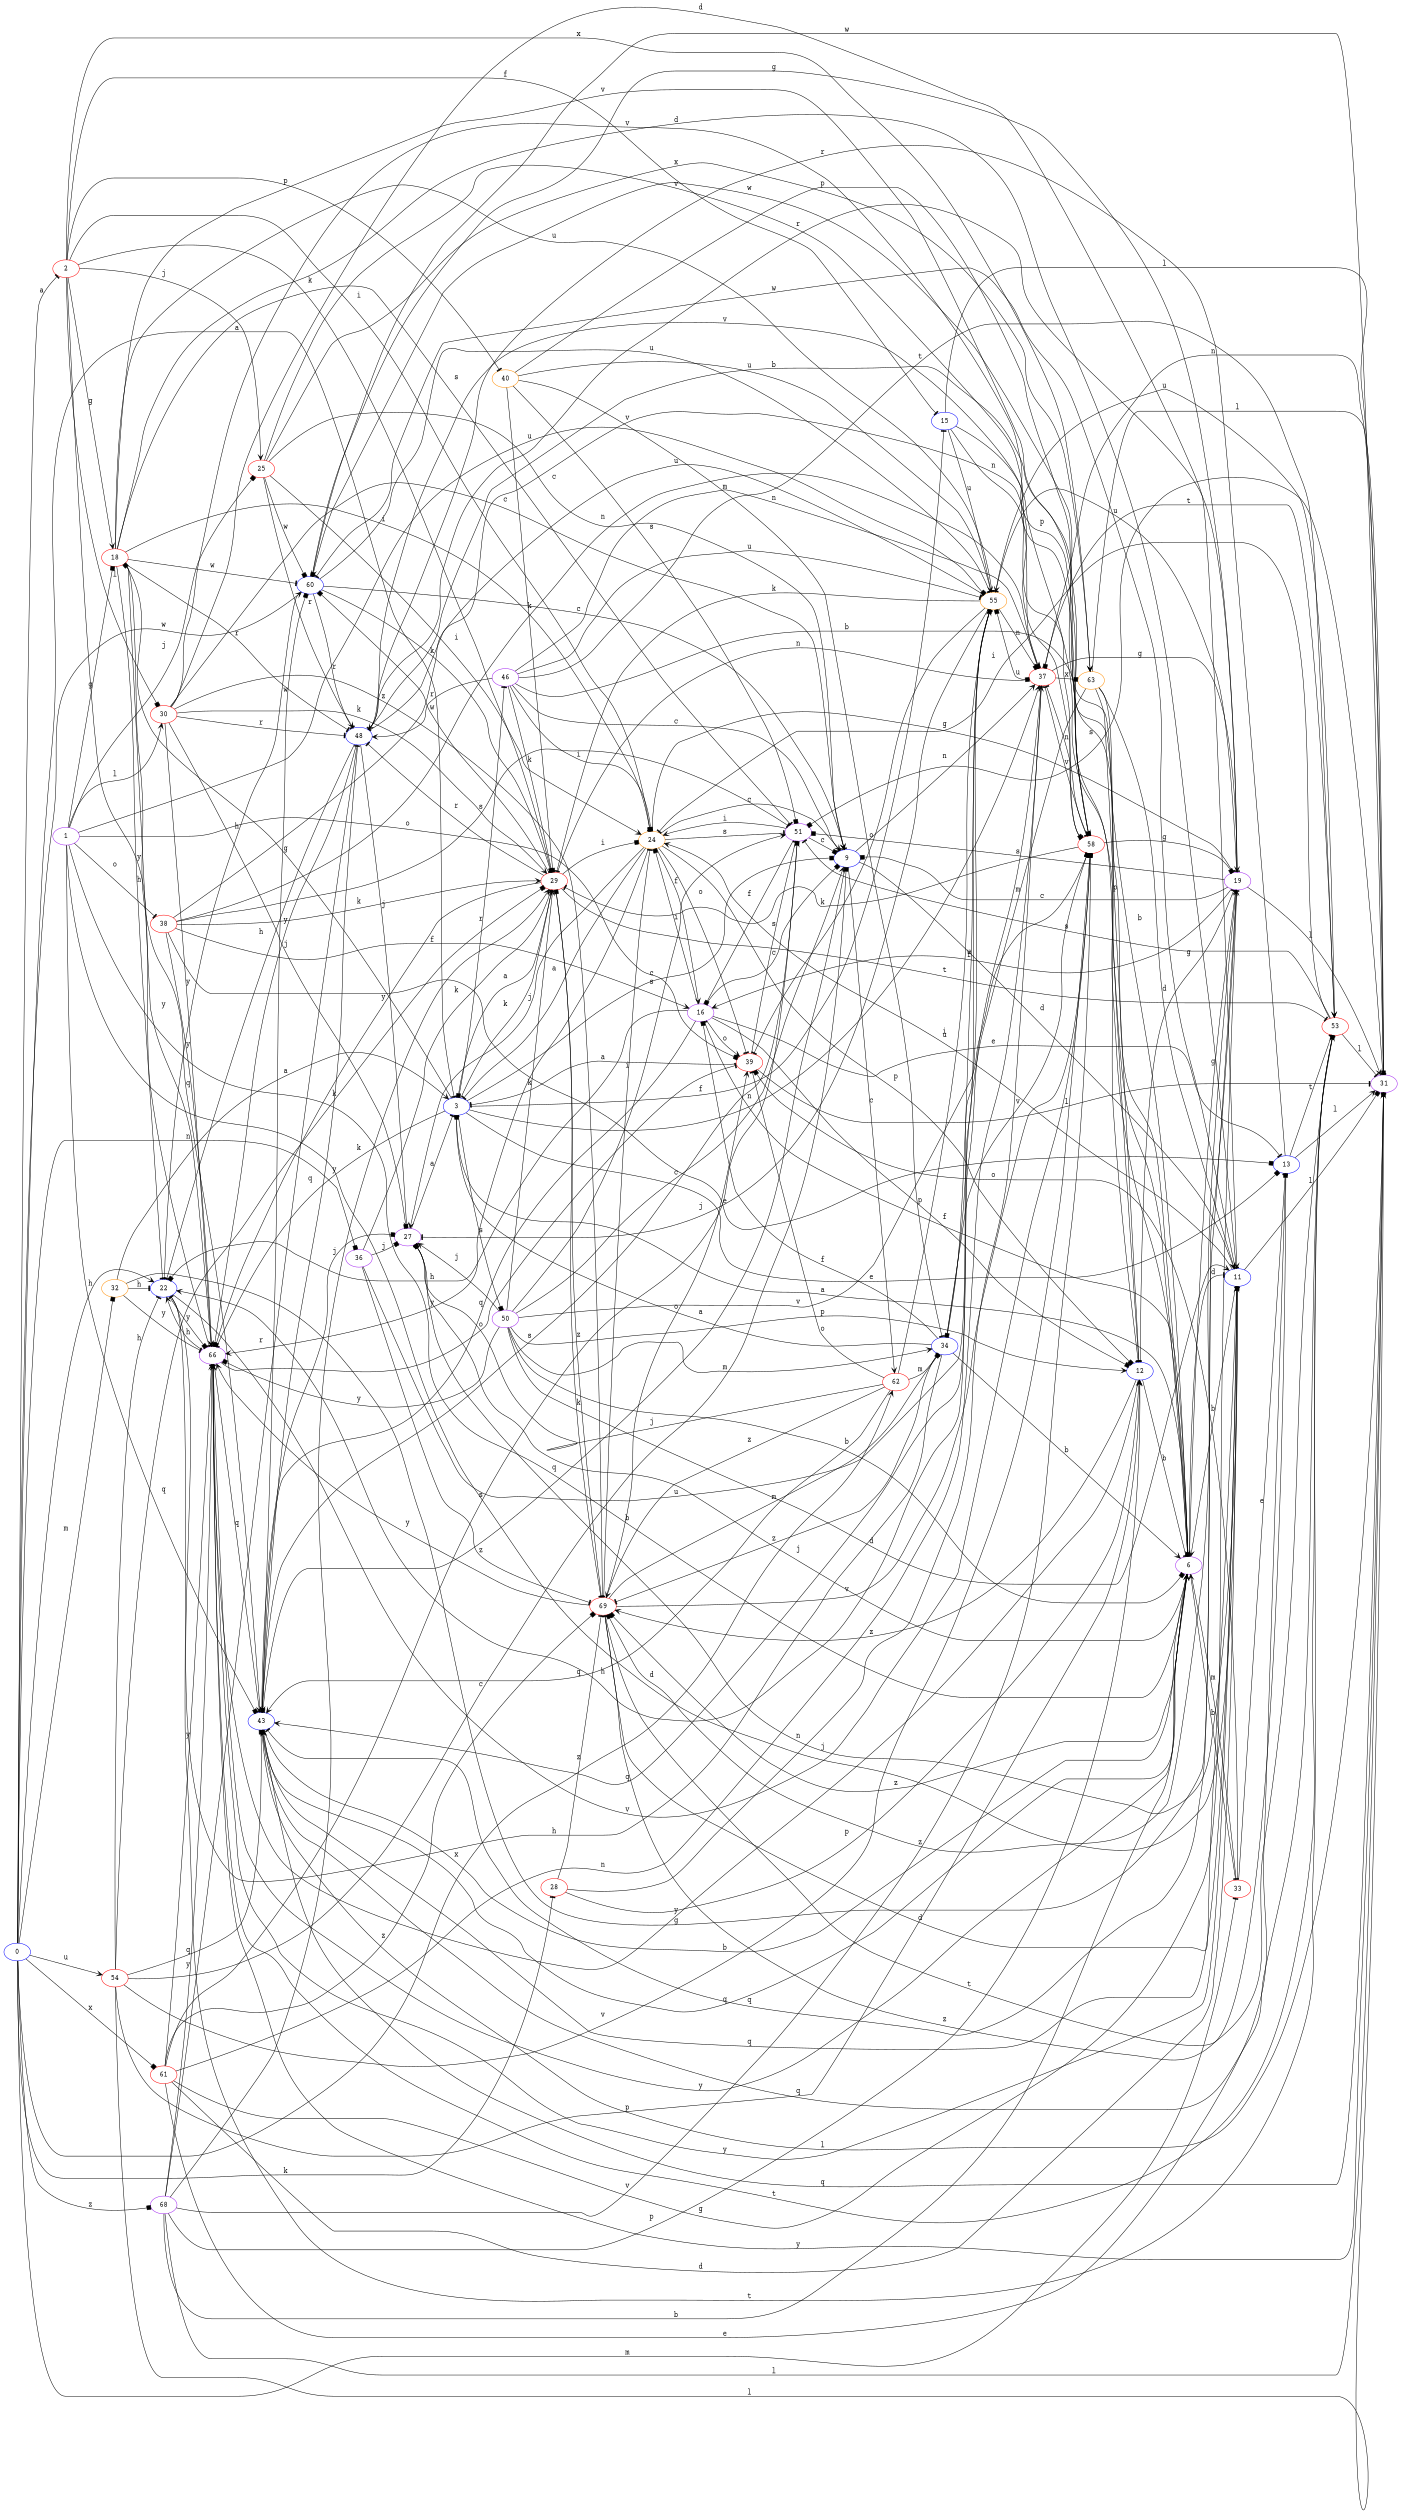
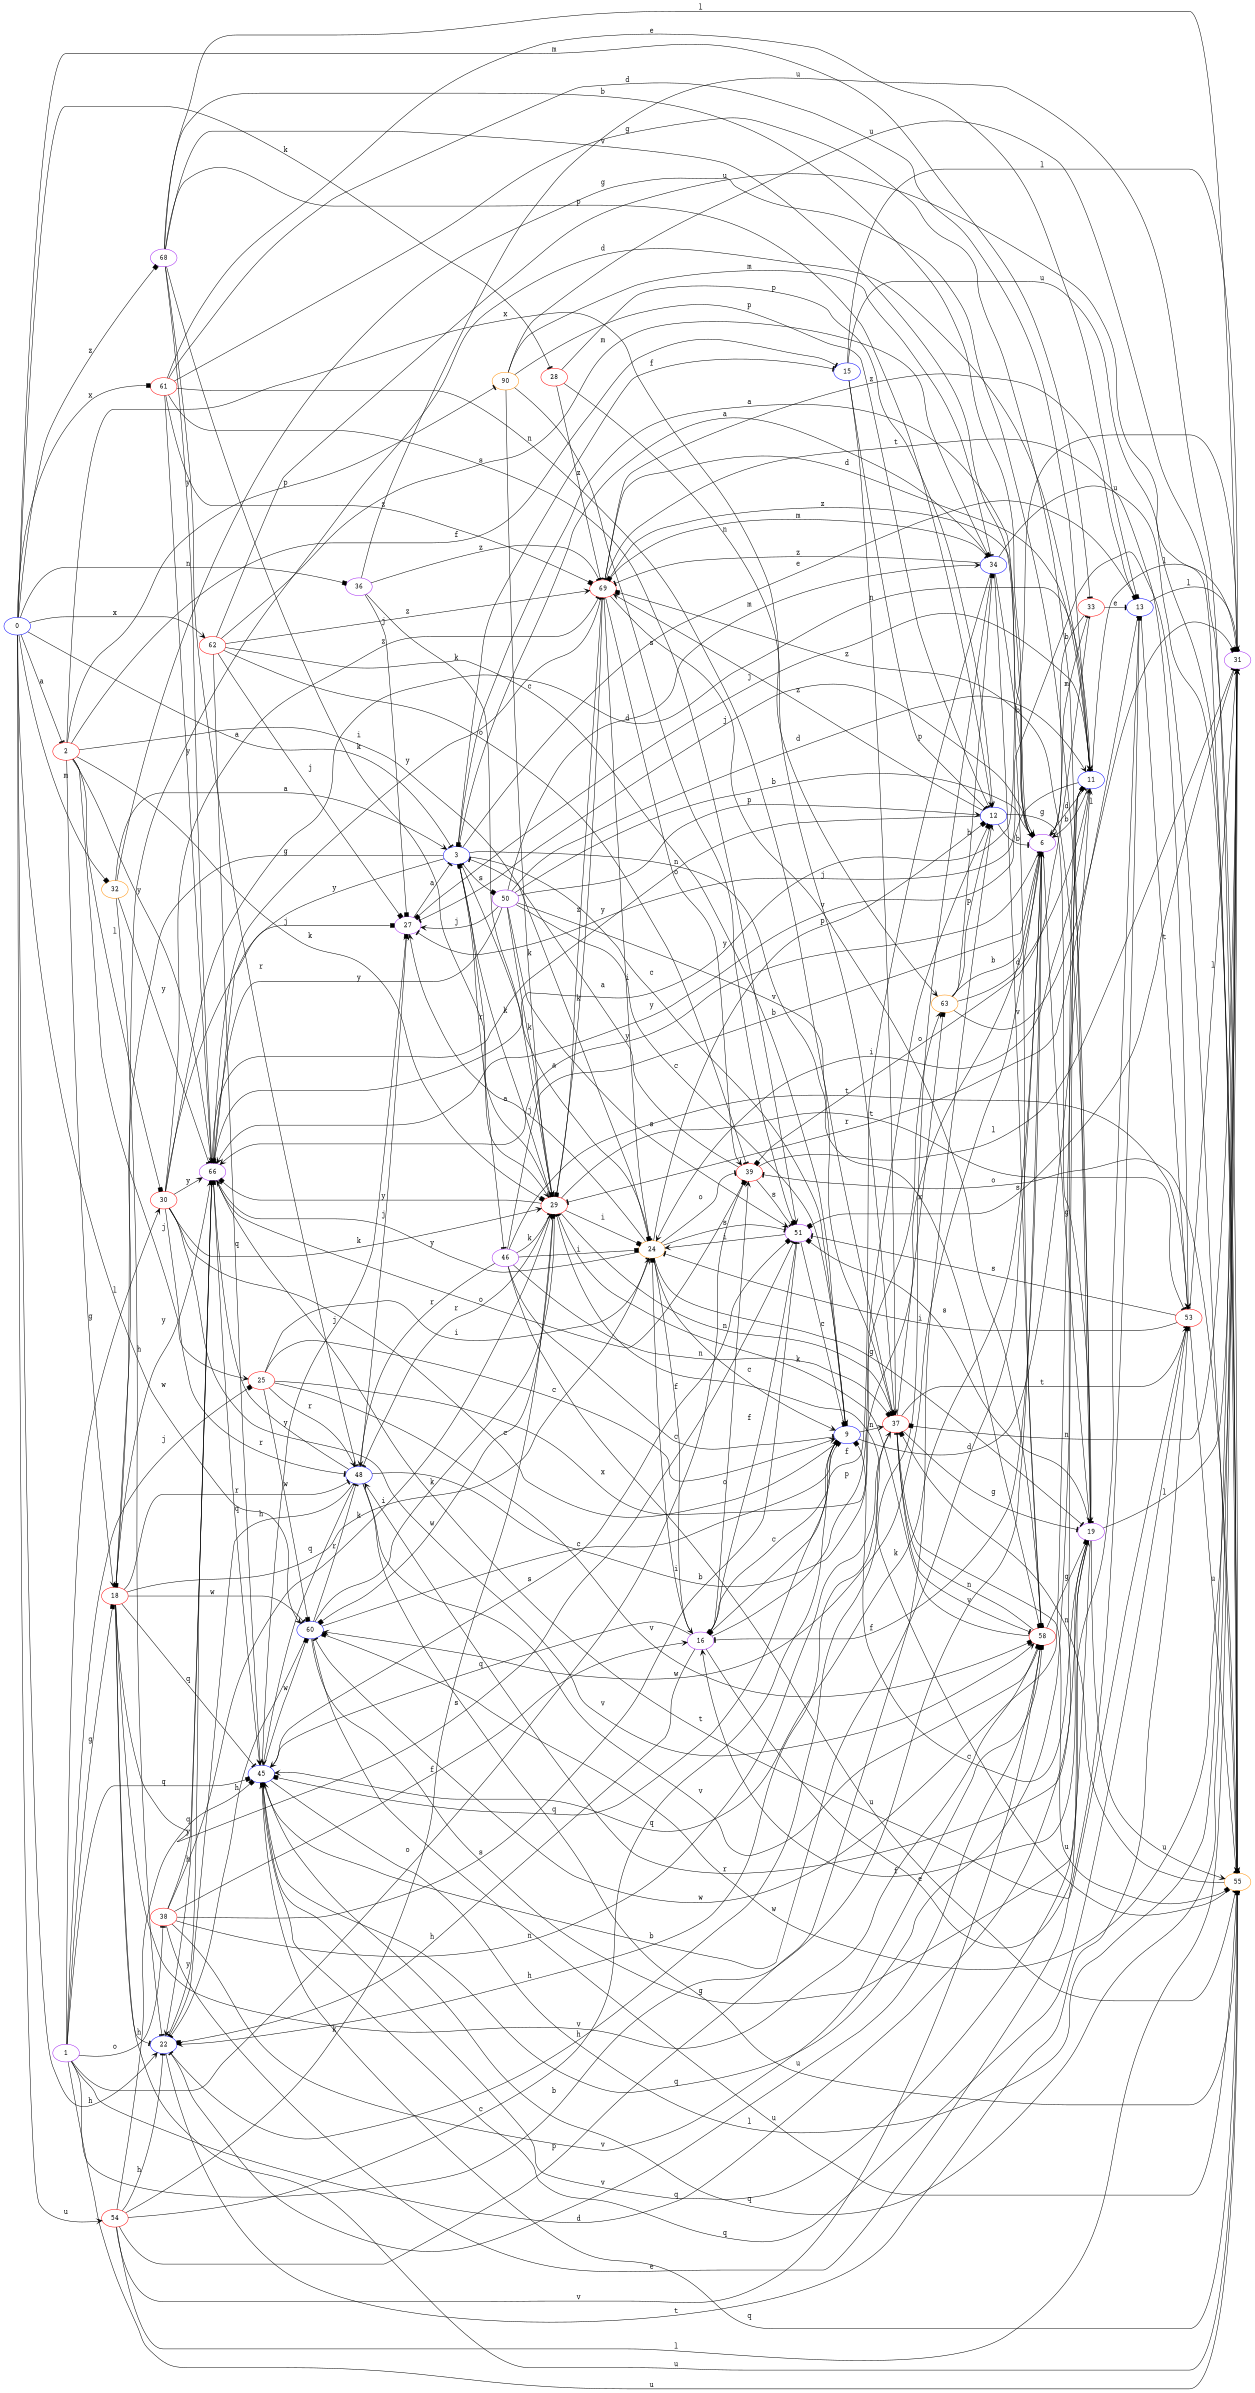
(1067, 190) -> (998, 1072)
(505, 379) -> (505, 381)
(1018, 890) -> (969, 833)
(871, 1118) -> (697, 880)
(261, 1721) -> (261, 1774)
